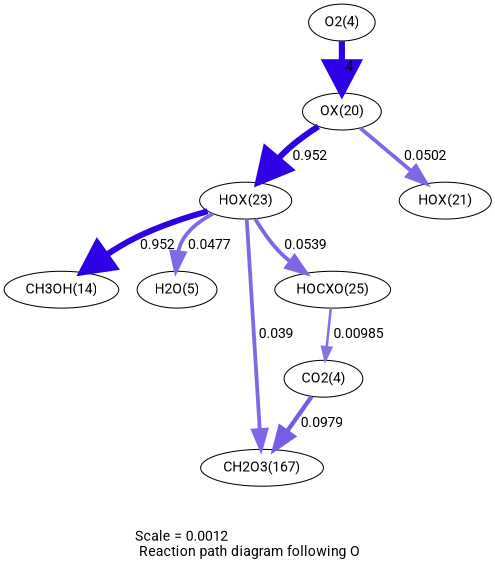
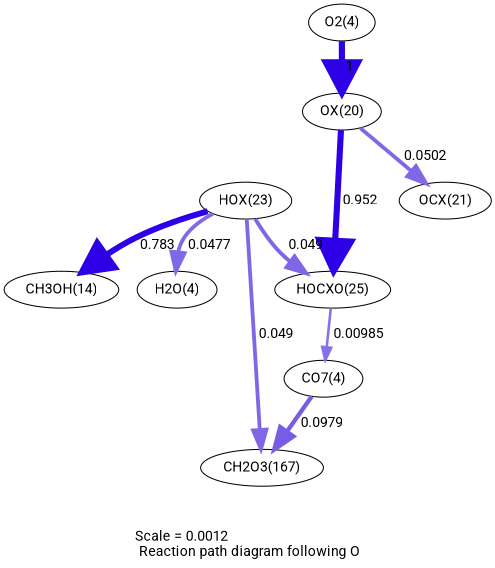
(348, 67) -> (348, 67)
(297, 141) -> (338, 185)
(445, 201) -> (445, 201)
(156, 245) -> (156, 245)
(304, 245) -> (304, 245)
(177, 290) -> (177, 290)
(274, 334) -> (274, 334)
(323, 379) -> (323, 379)
